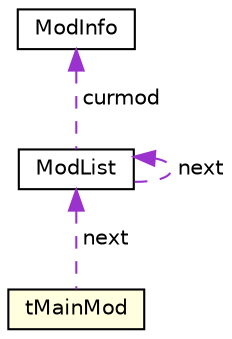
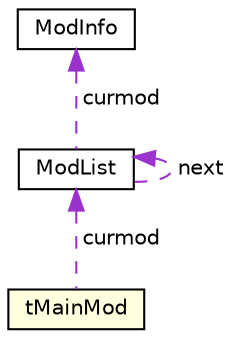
(102, 239) -> (118, 239)
